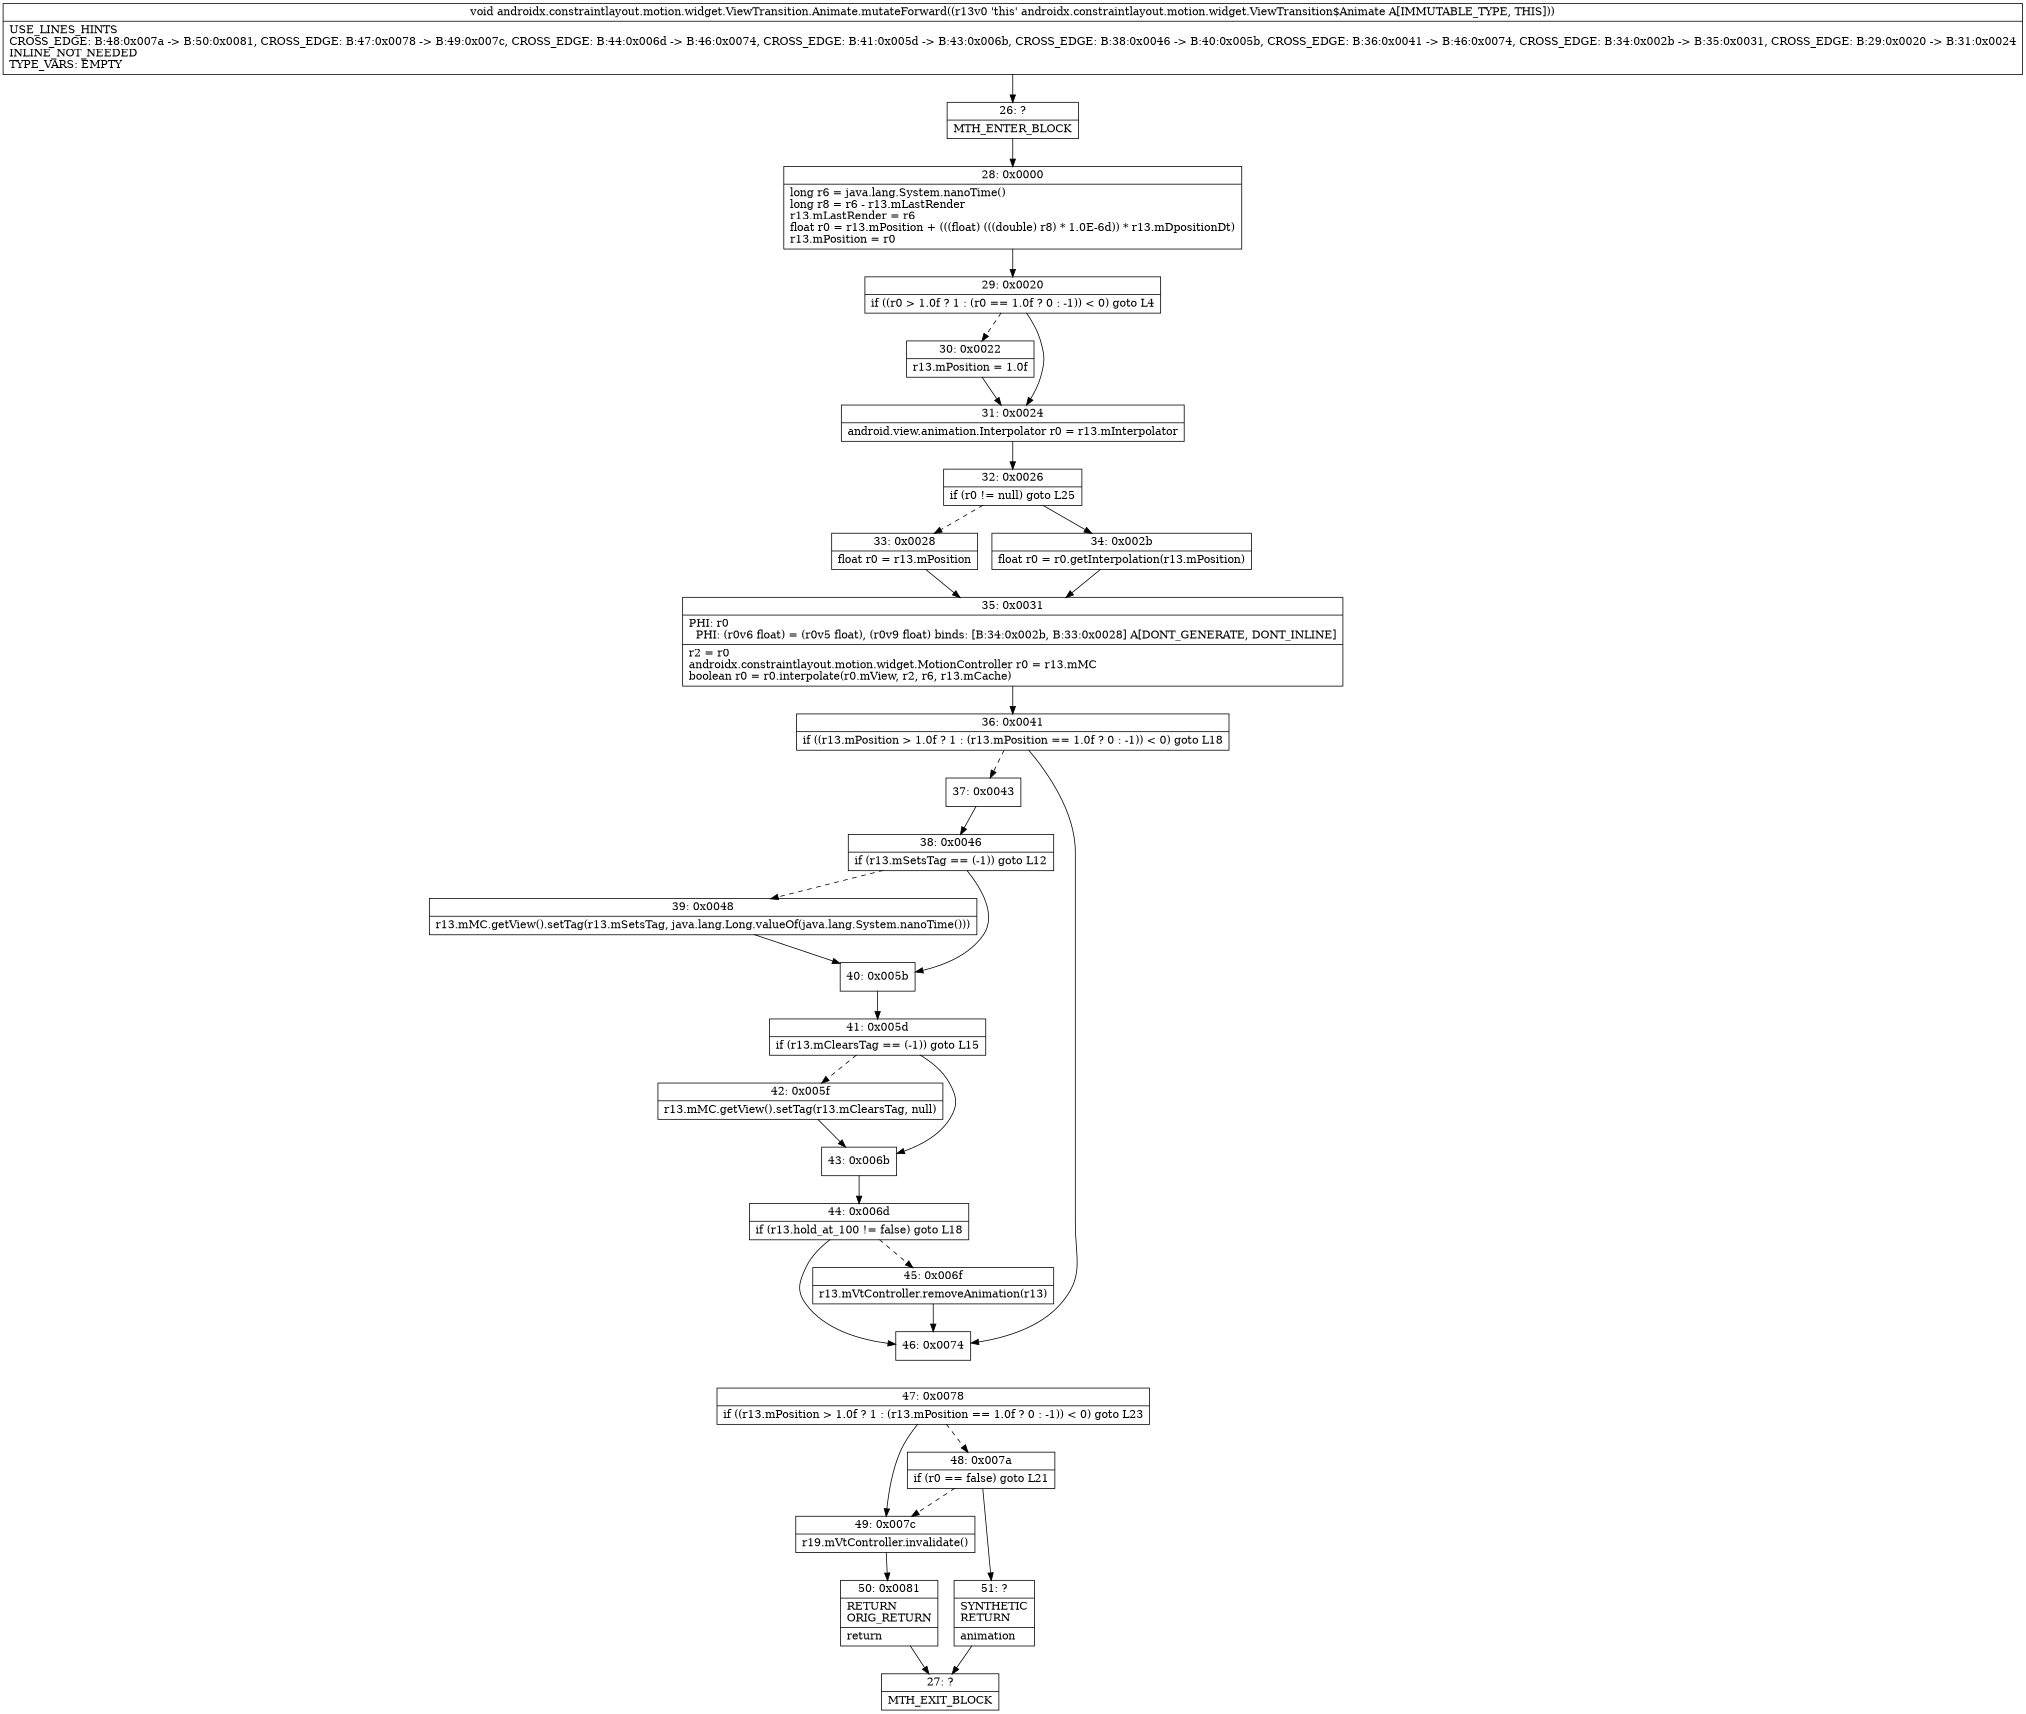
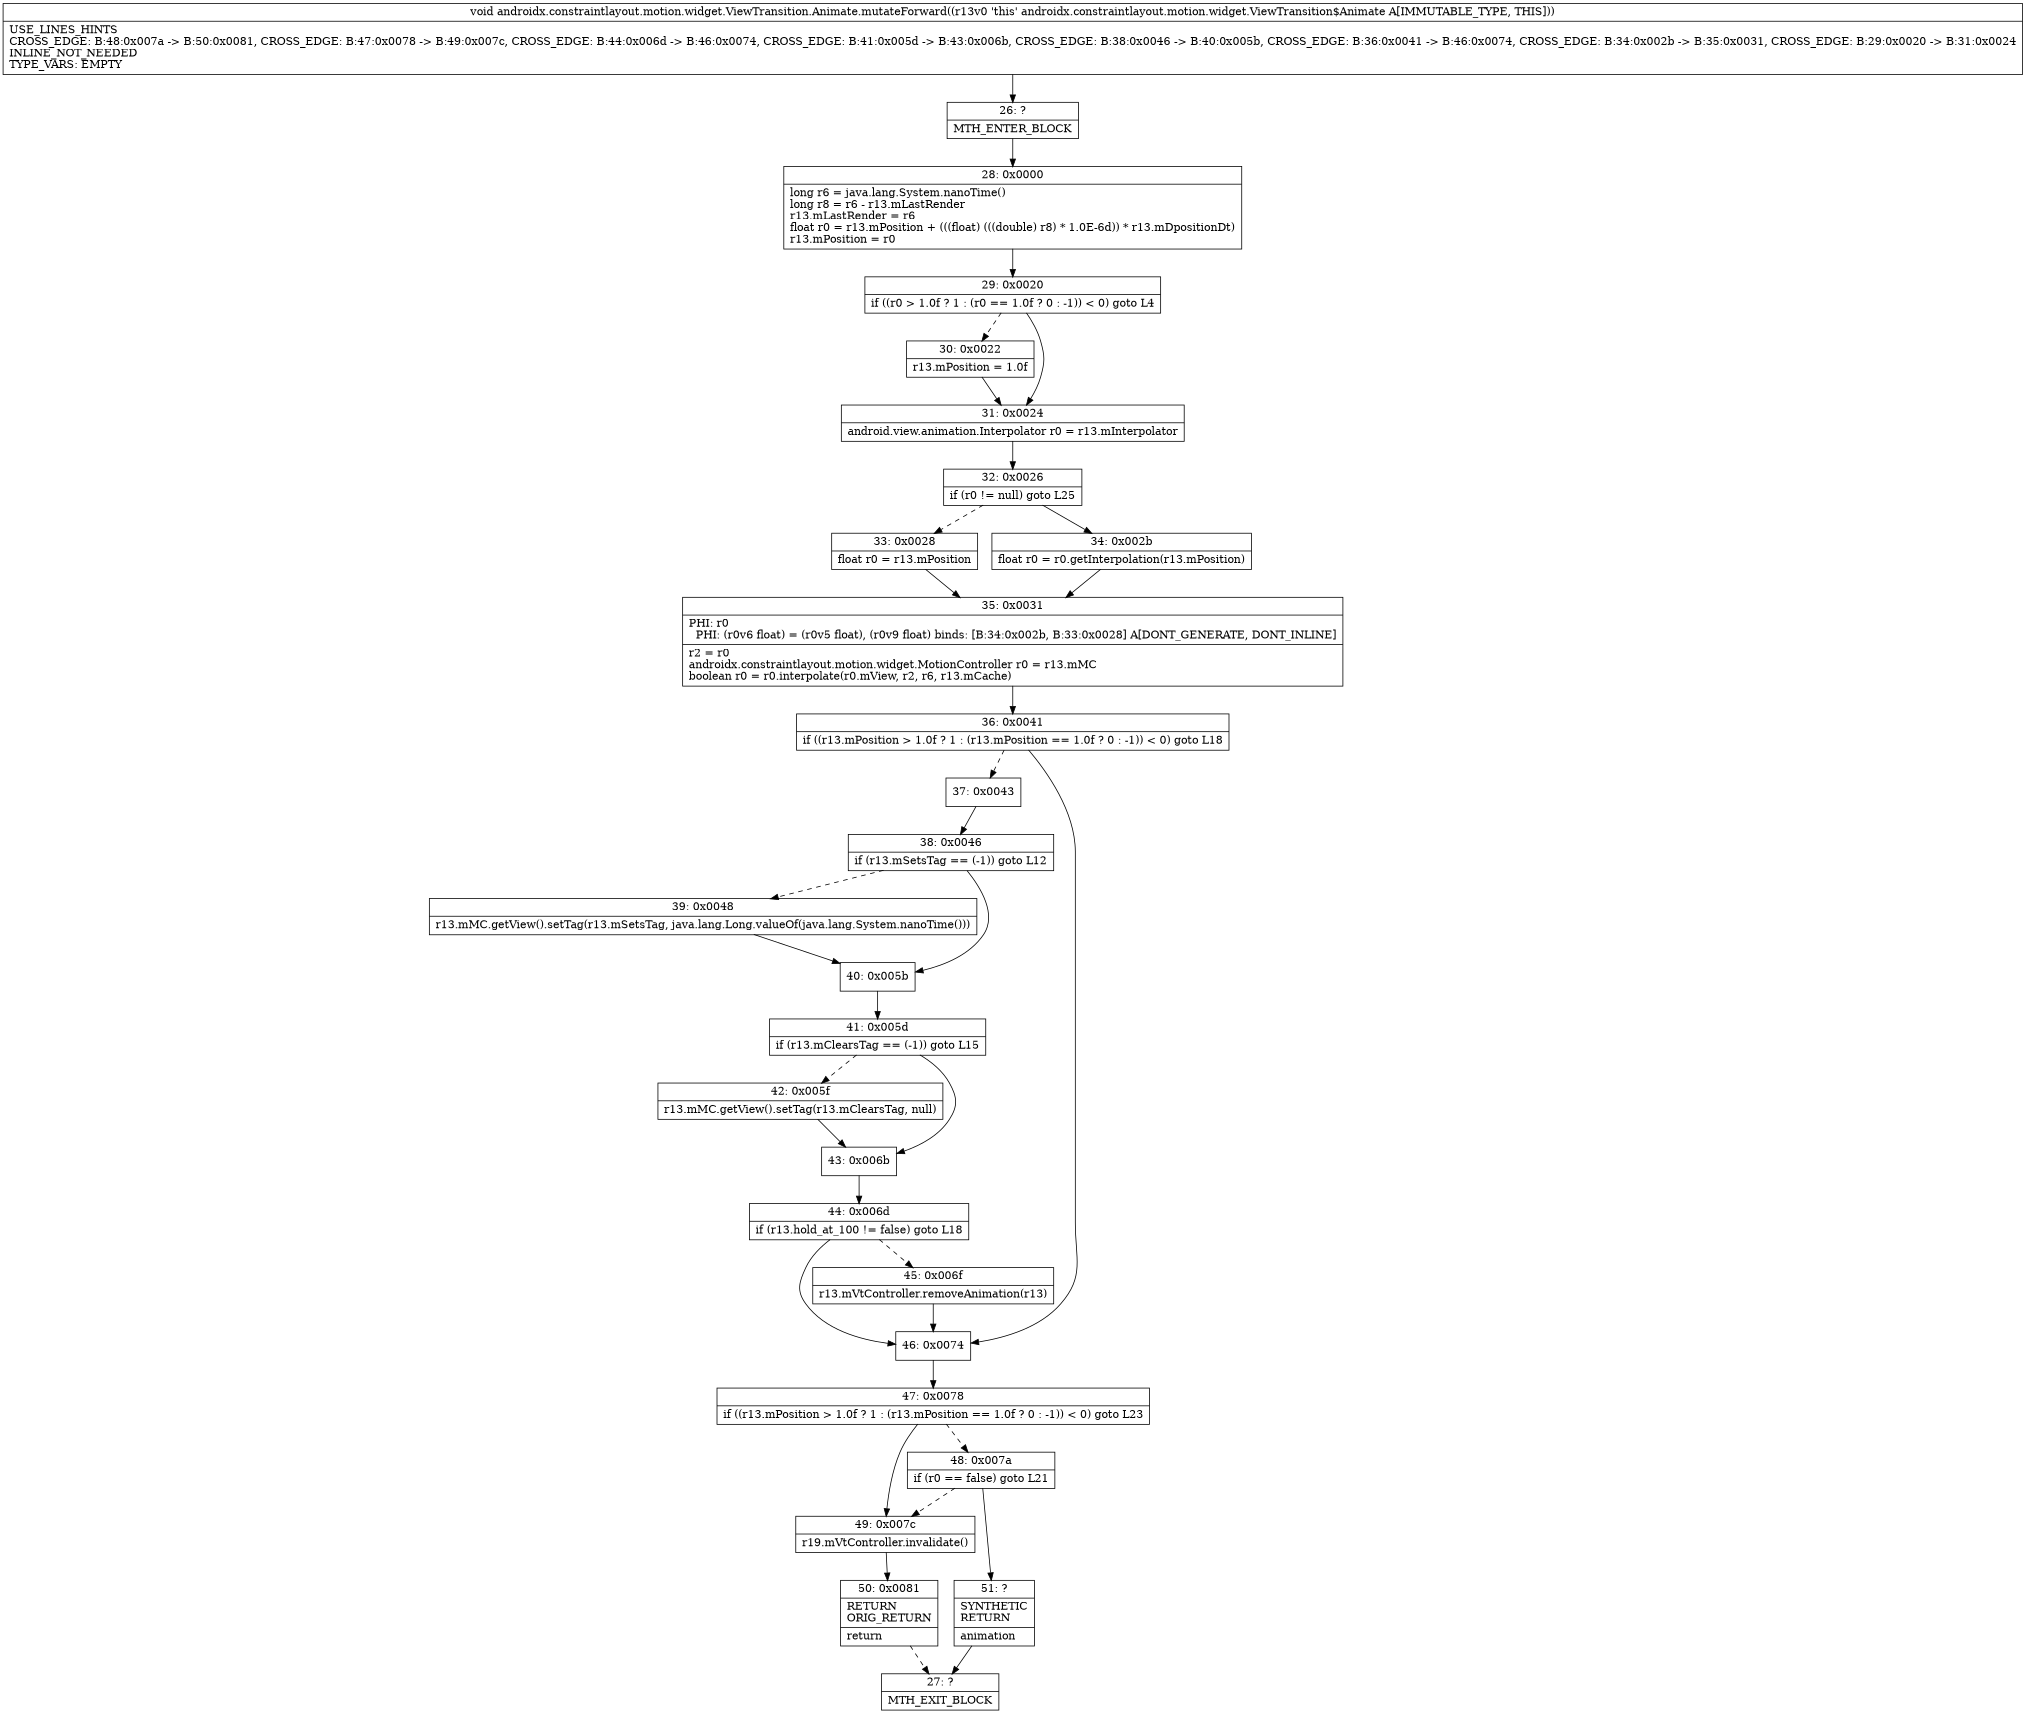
none -> (933, 1370)
(917, 1657) -> (917, 1657)
